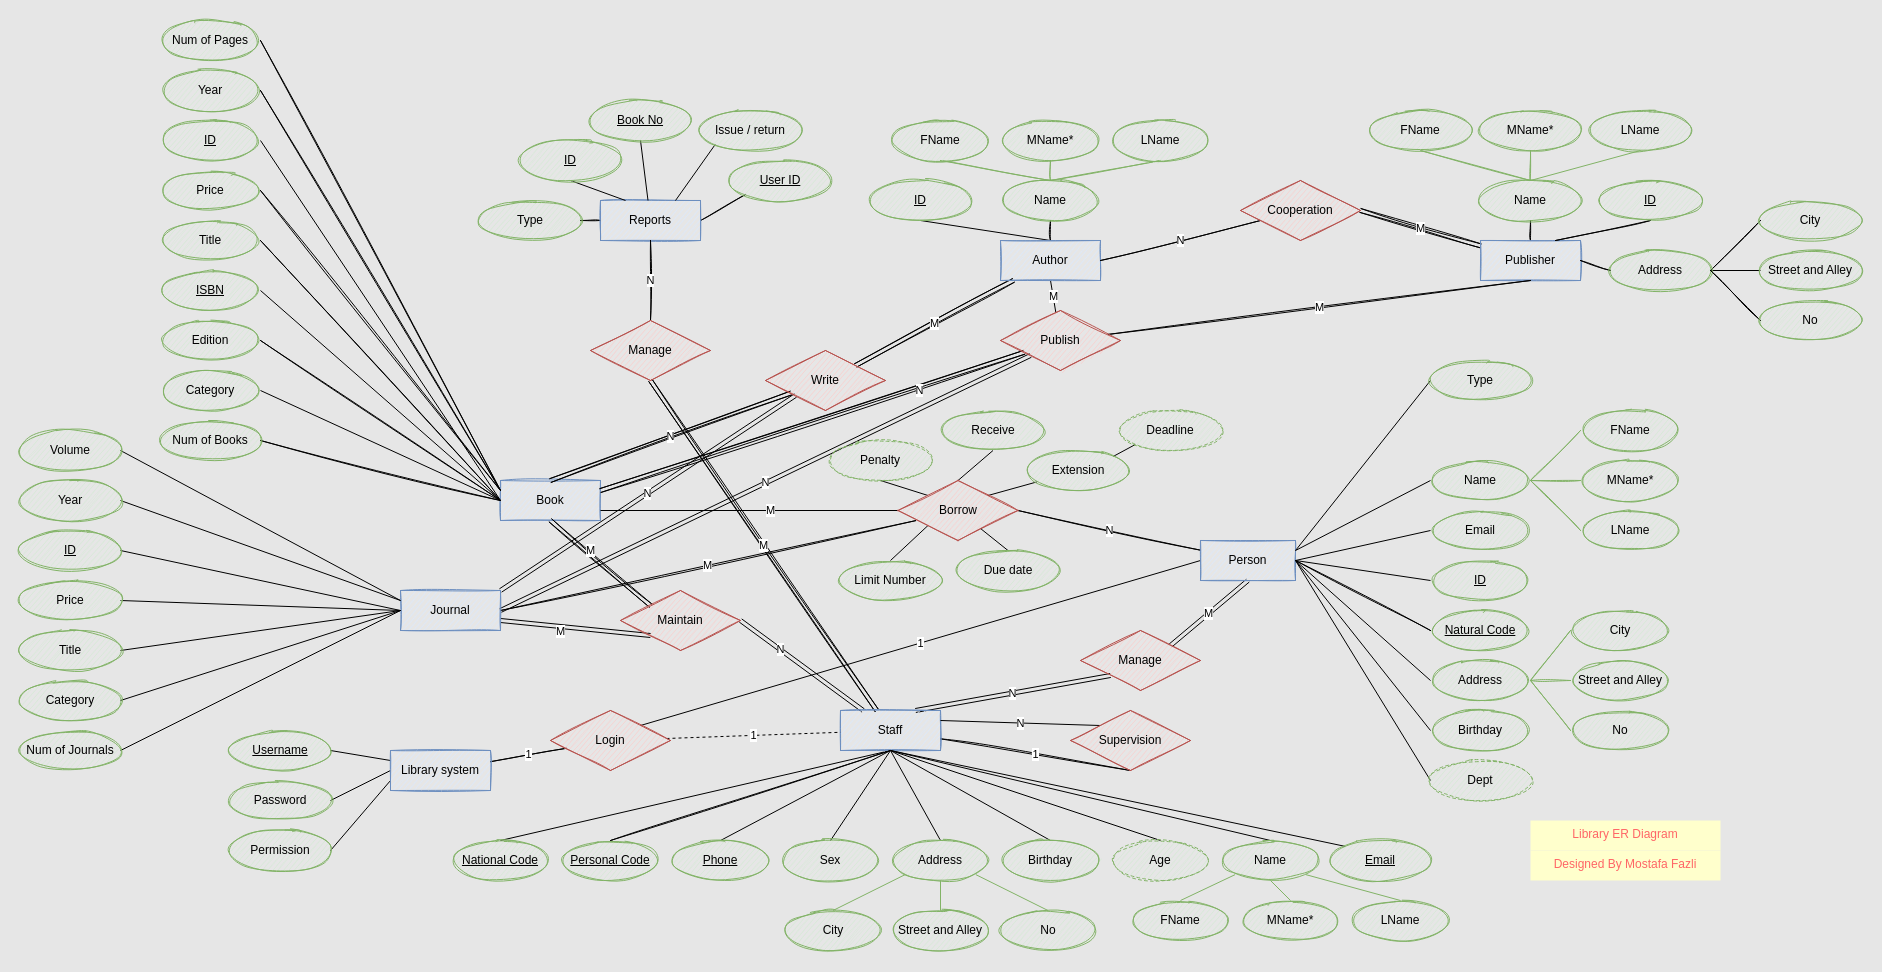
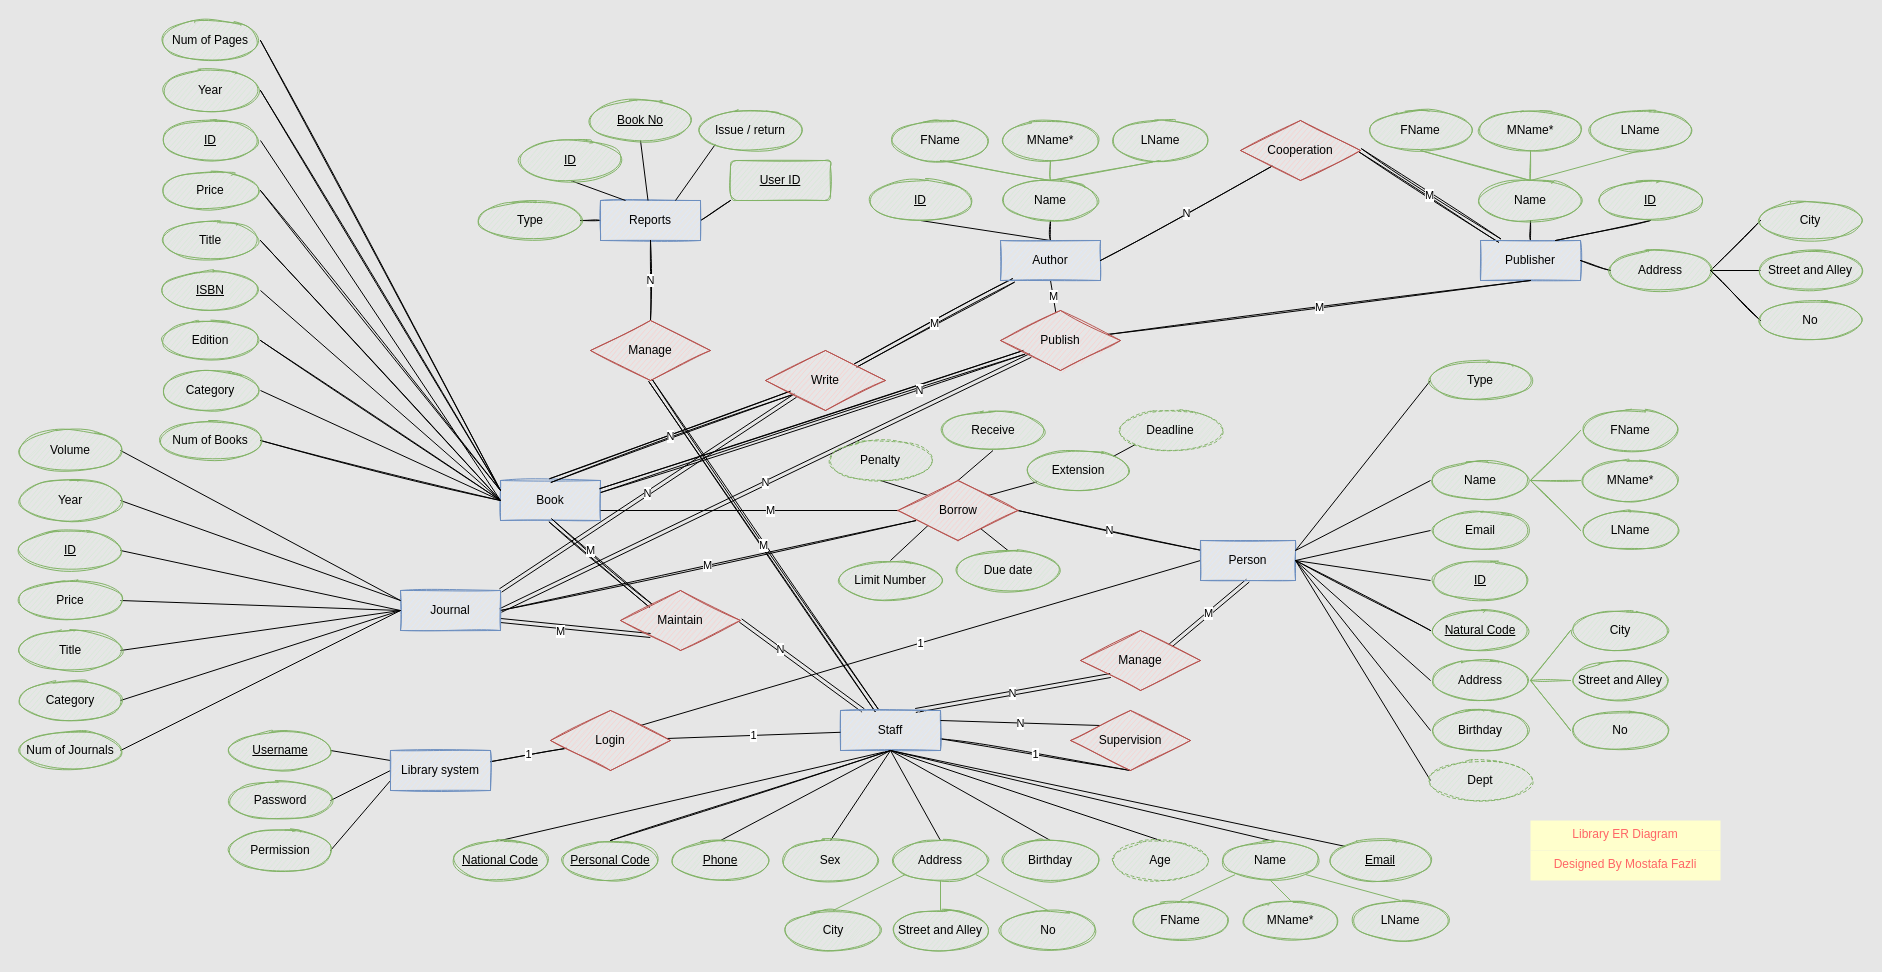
(781, 181) -> (781, 181)
(1301, 211) -> (1301, 151)
(751, 736) -> (751, 736)
